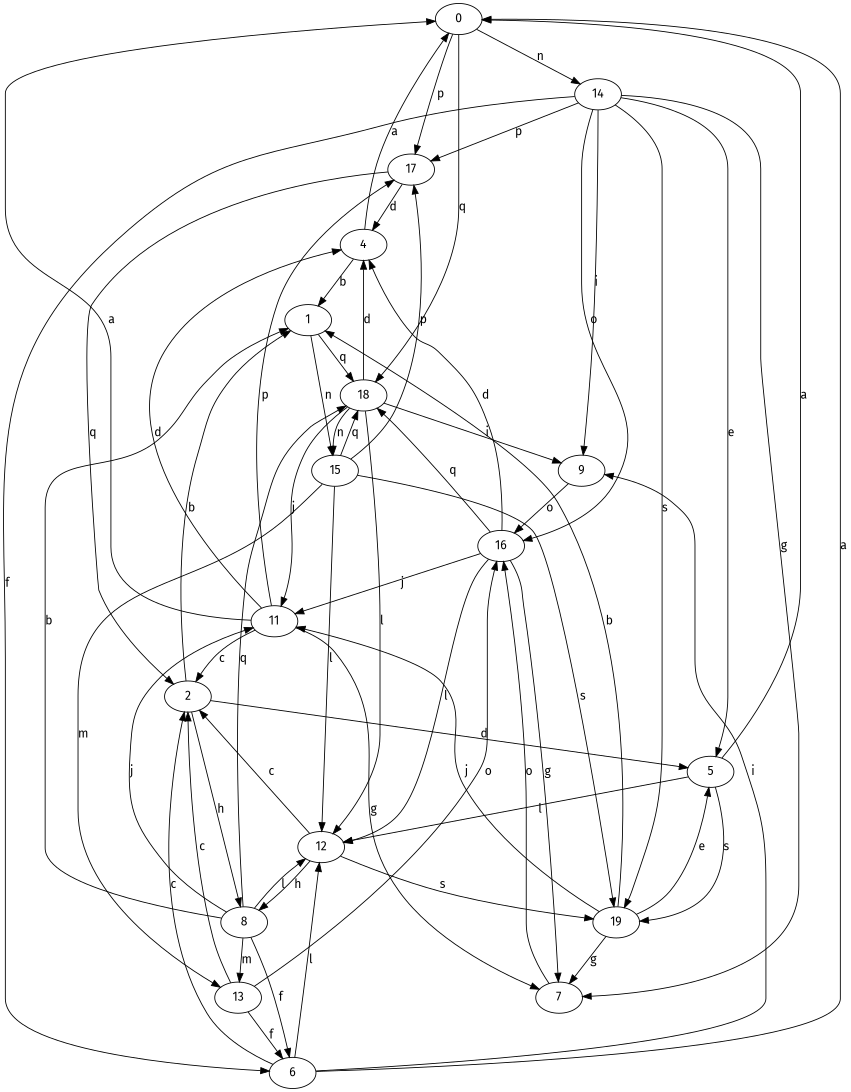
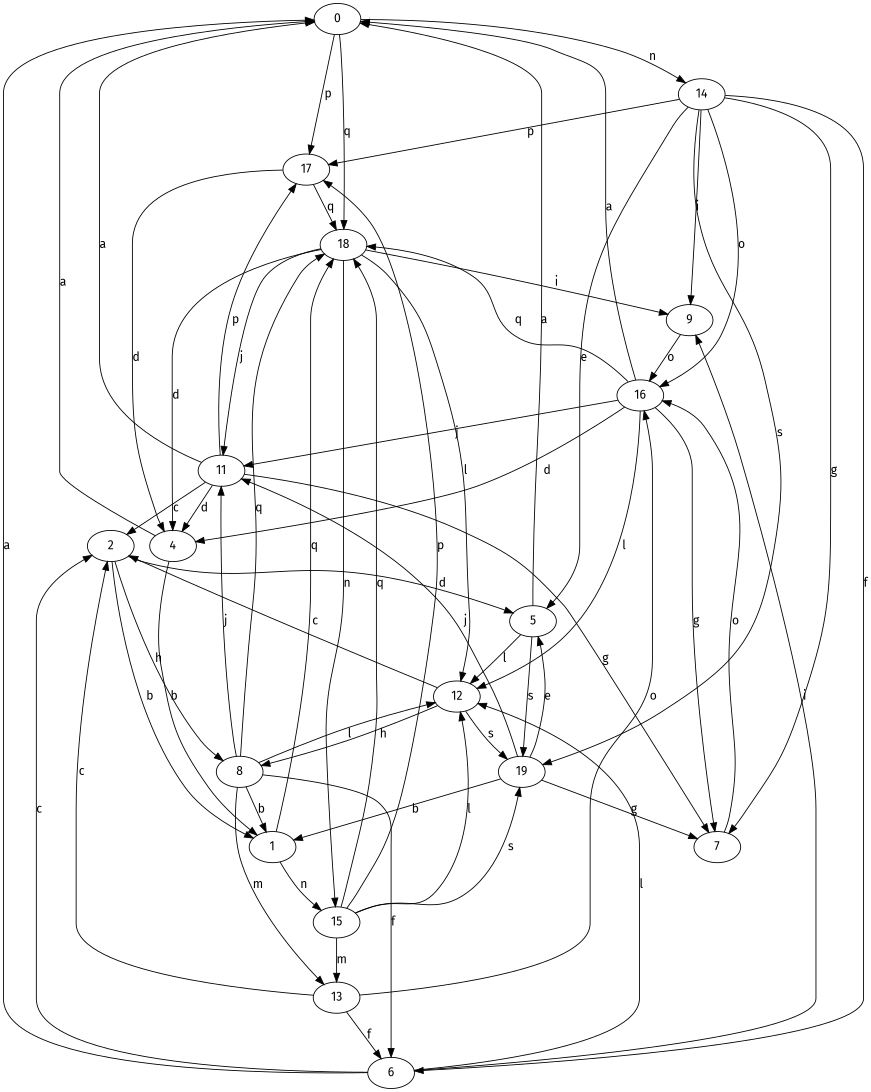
none -> (606, 122)
(88, 337) -> (323, 203)
